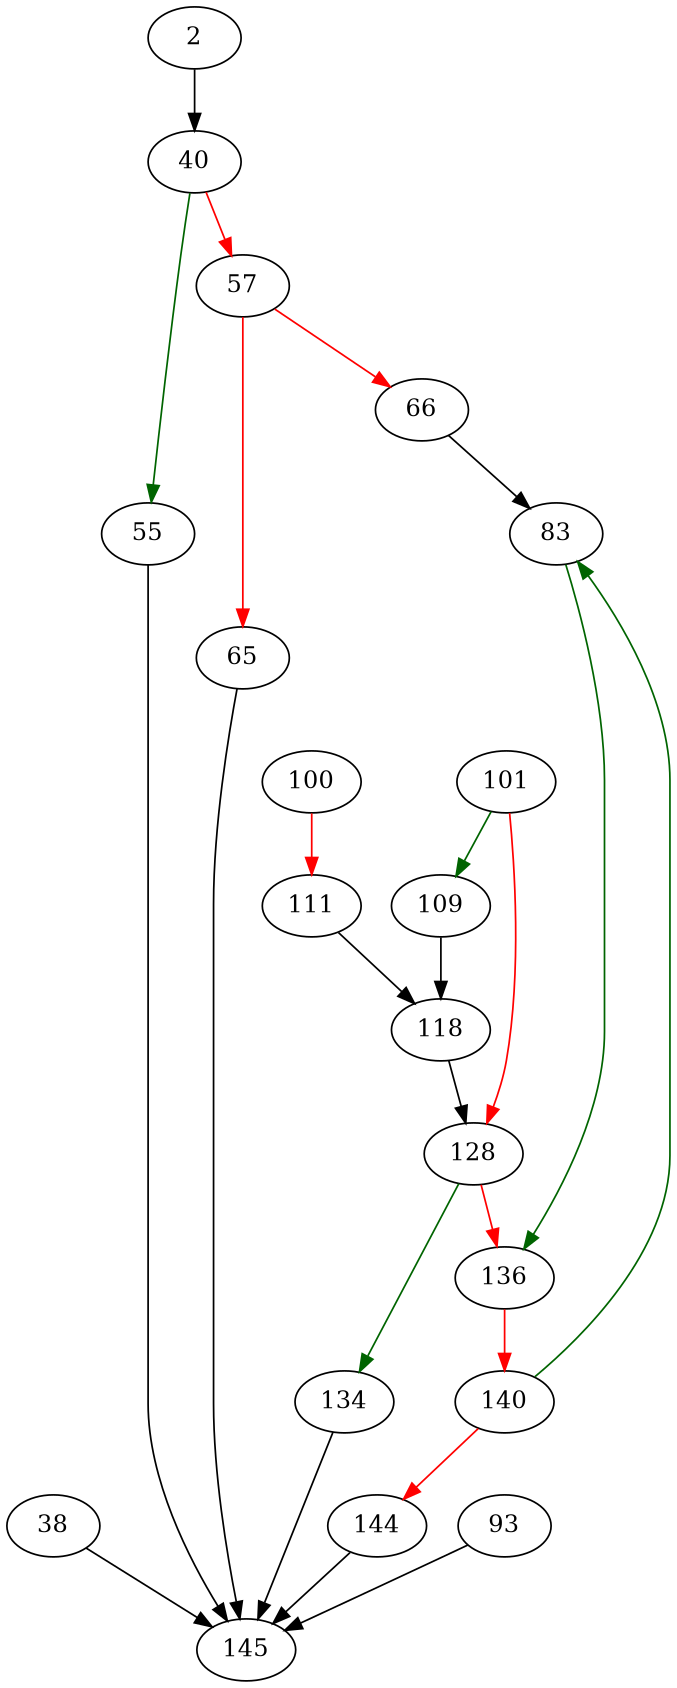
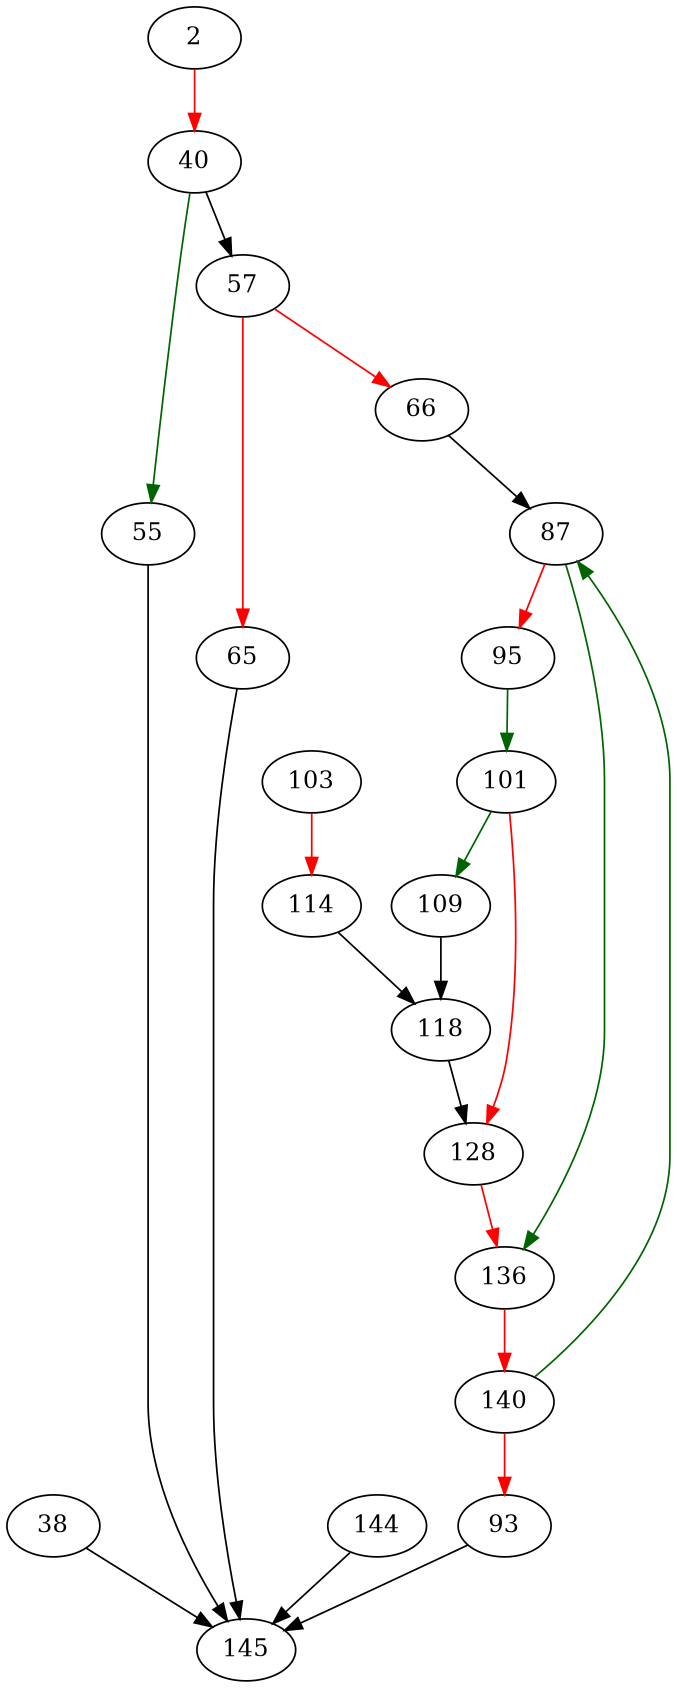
(195, 91) -> (195, 91)
(215, 216) -> (215, 216)
(556, 534) -> (556, 534)
none -> (508, 658)
(312, 782) -> (312, 782)
(312, 906) -> (312, 906)
(344, 1402) -> none
(447, 1458) -> (505, 1455)
